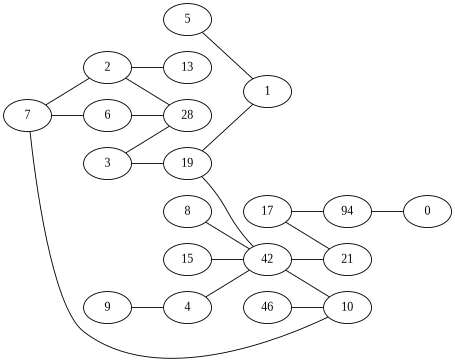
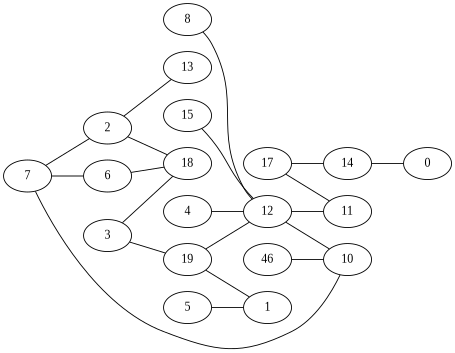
(188, 116) -> (188, 164)
(348, 212) -> (348, 164)
(268, 260) -> (268, 212)
(348, 260) -> (348, 212)
(108, 308) -> none
